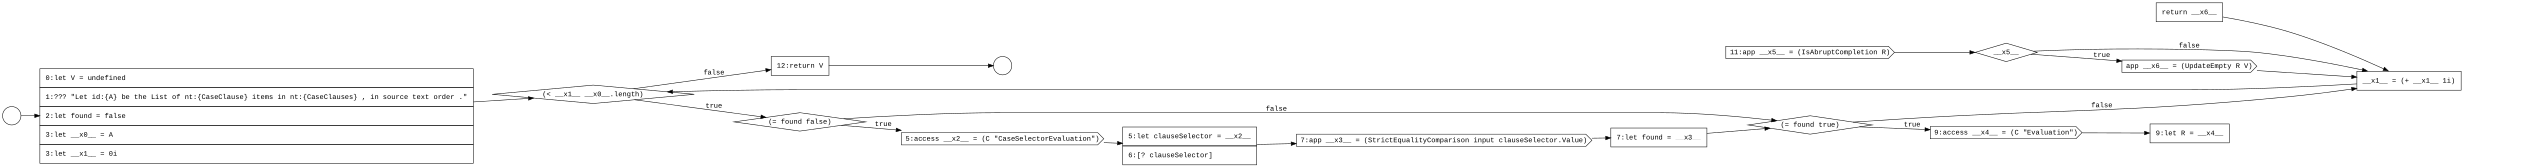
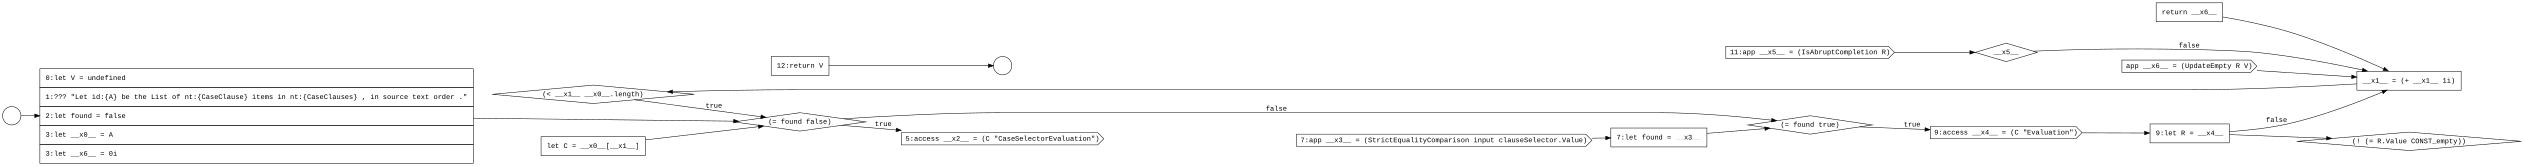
(2074, 57) -> none
(700, 80) -> none
(501, 100) -> (603, 120)
(2103, 110) -> (2308, 119)
none -> (2409, 141)
none -> (593, 146)
(1190, 146) -> none
(82, 154) -> (82, 154)
